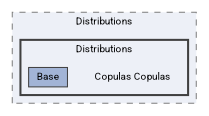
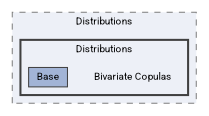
(133, 77) -> (133, 77)
